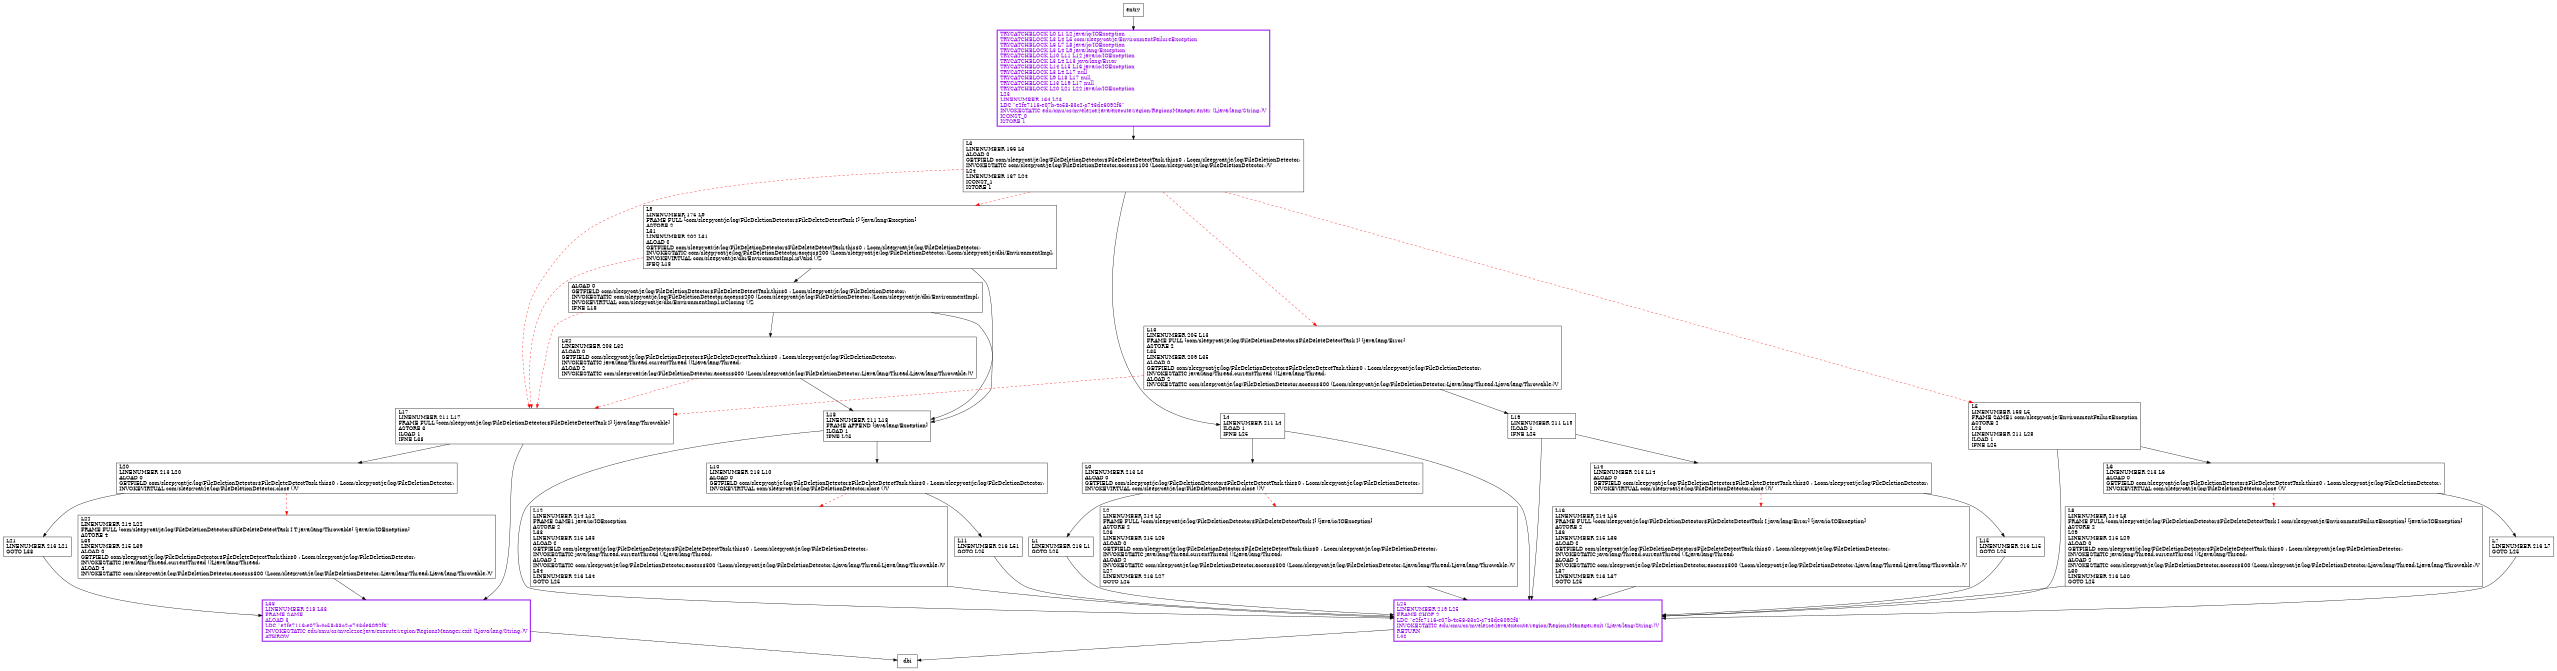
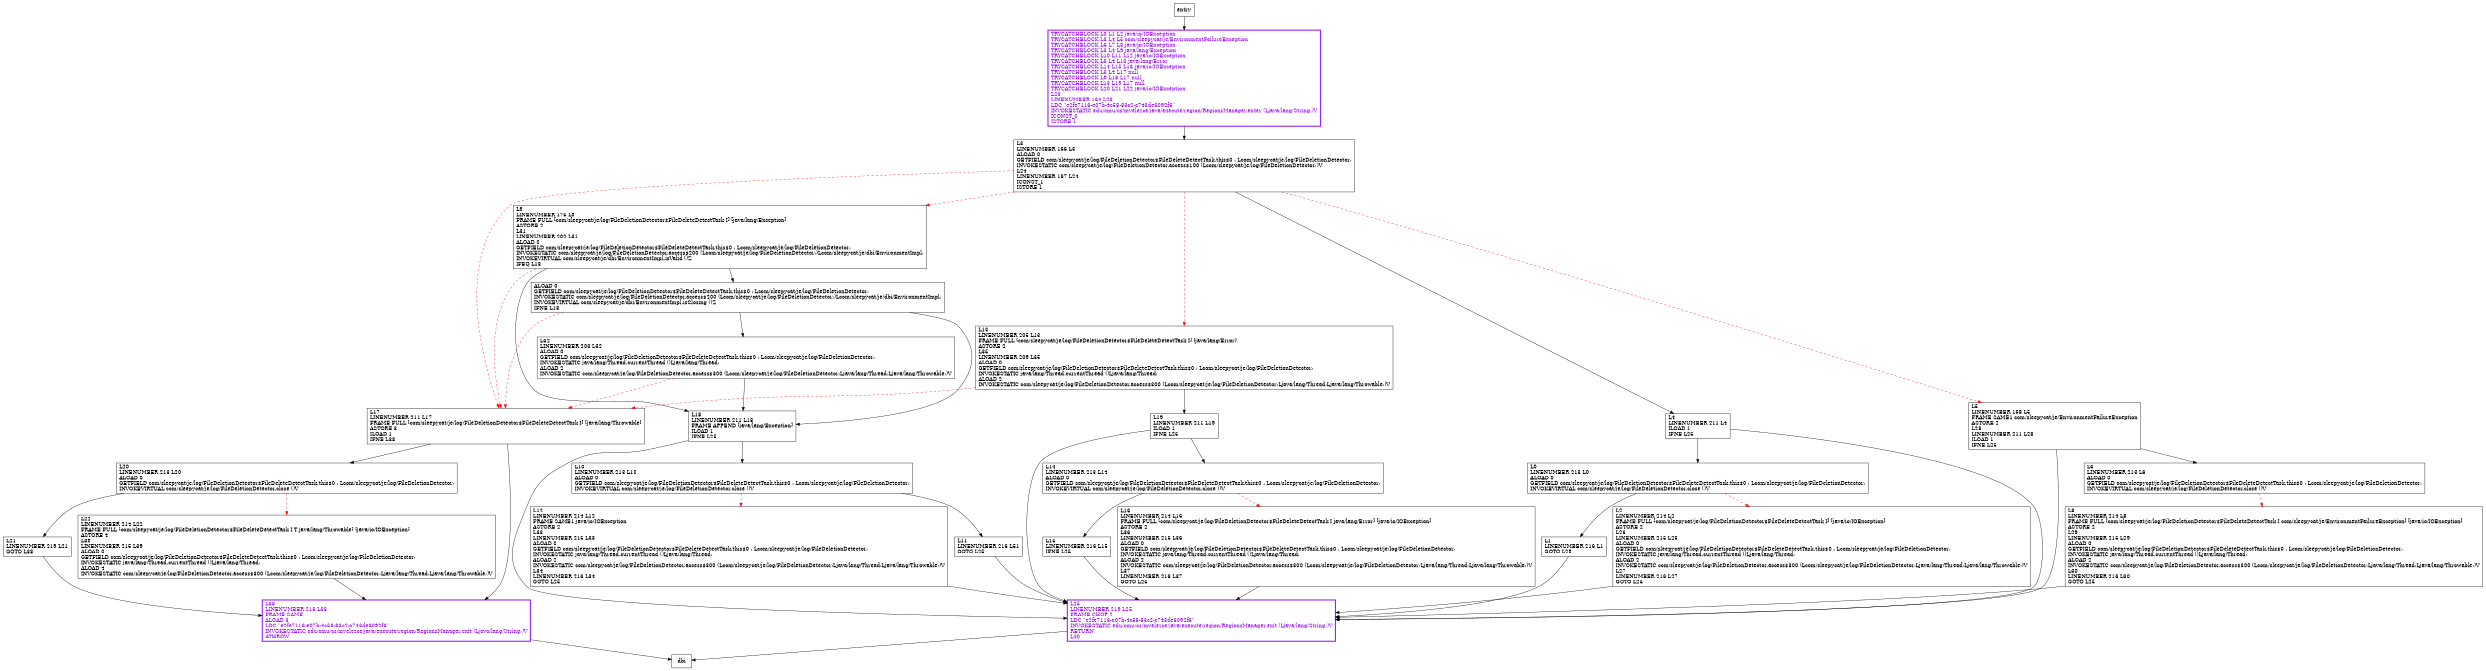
(37, 547) -> (37, 547)
(1061, 547) -> (1574, 547)
(2010, 547) -> (1077, 547)
(2522, 547) -> none
